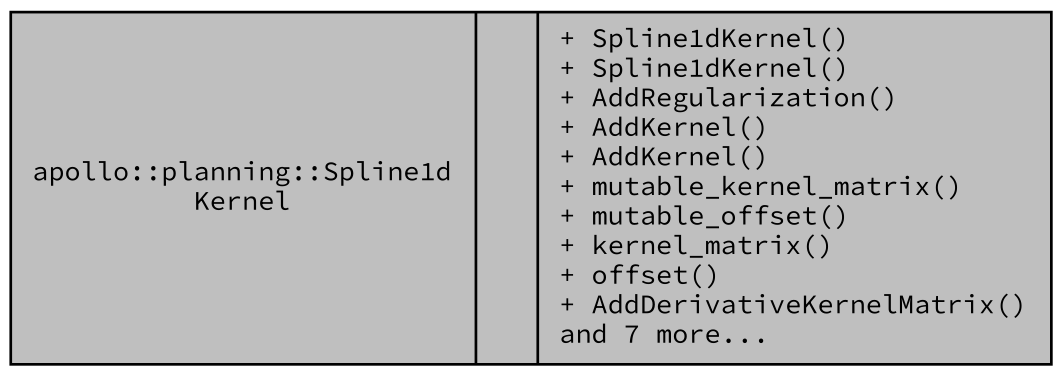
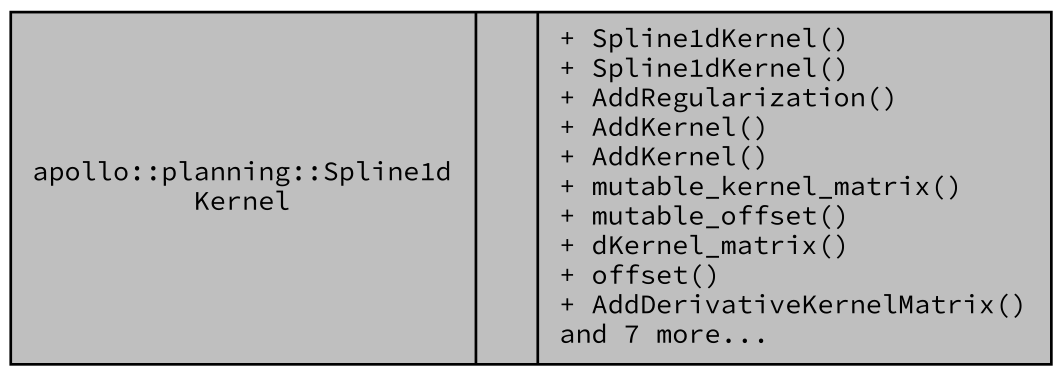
(698, 246) -> (706, 246)
